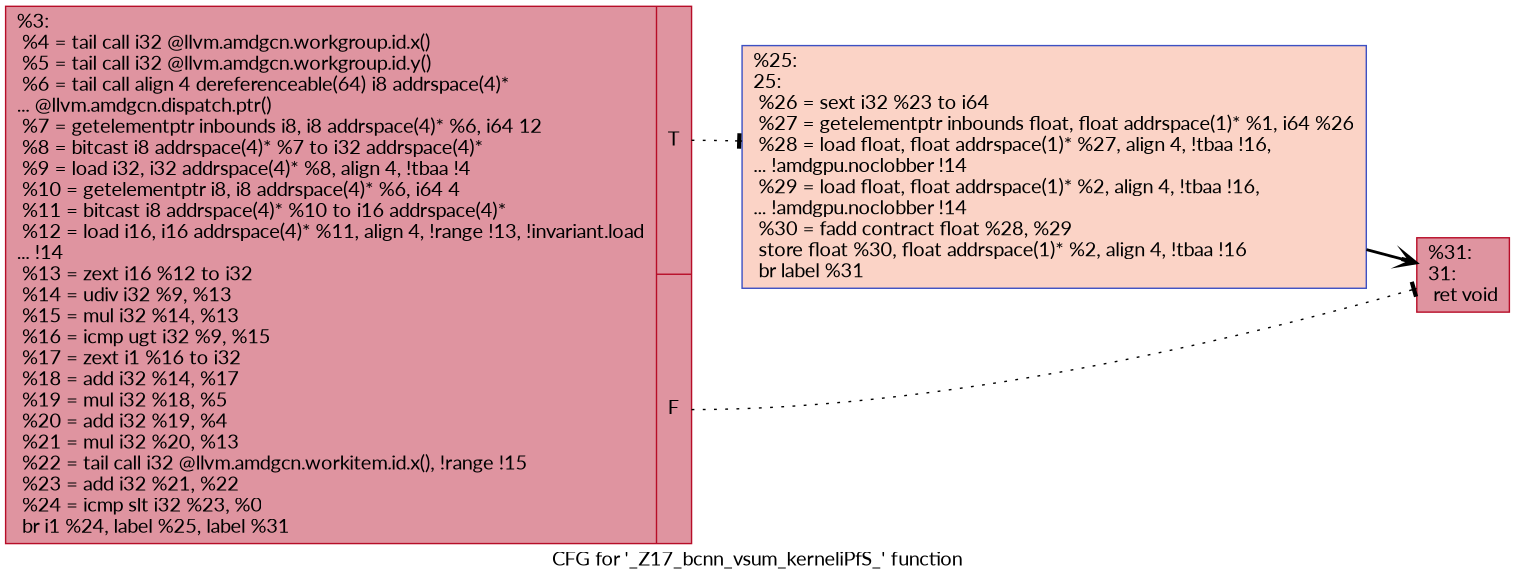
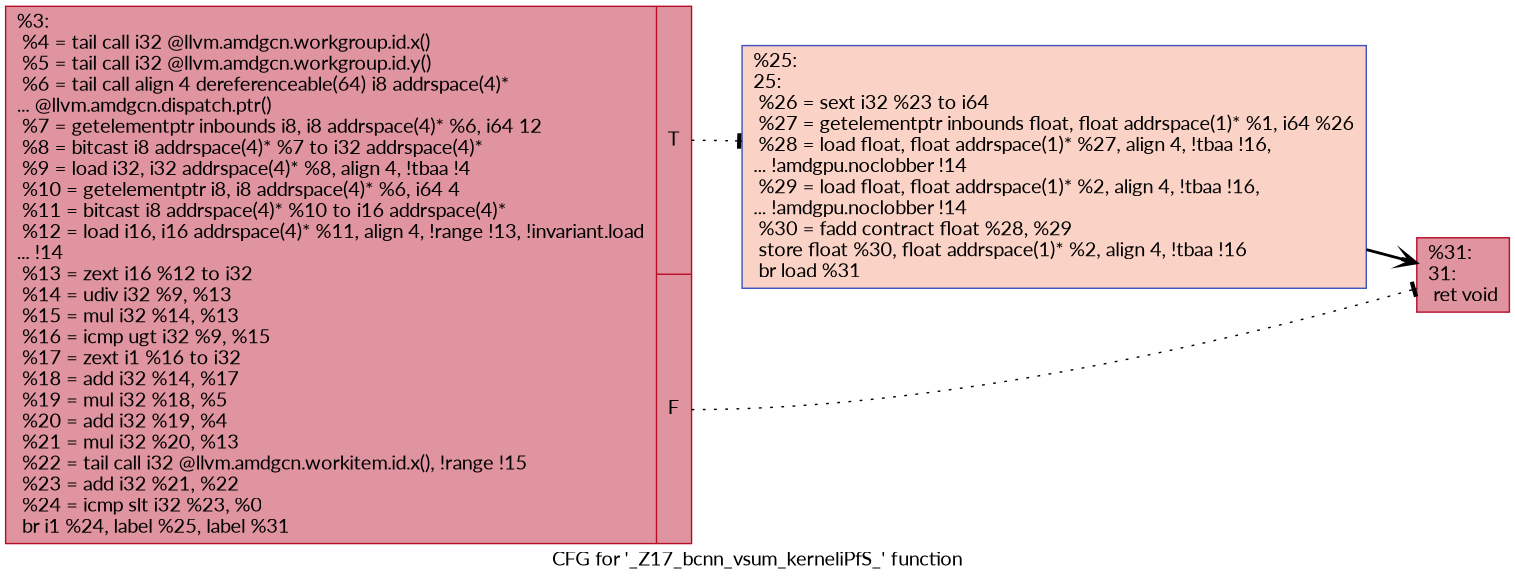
(809, 271) -> (807, 271)
